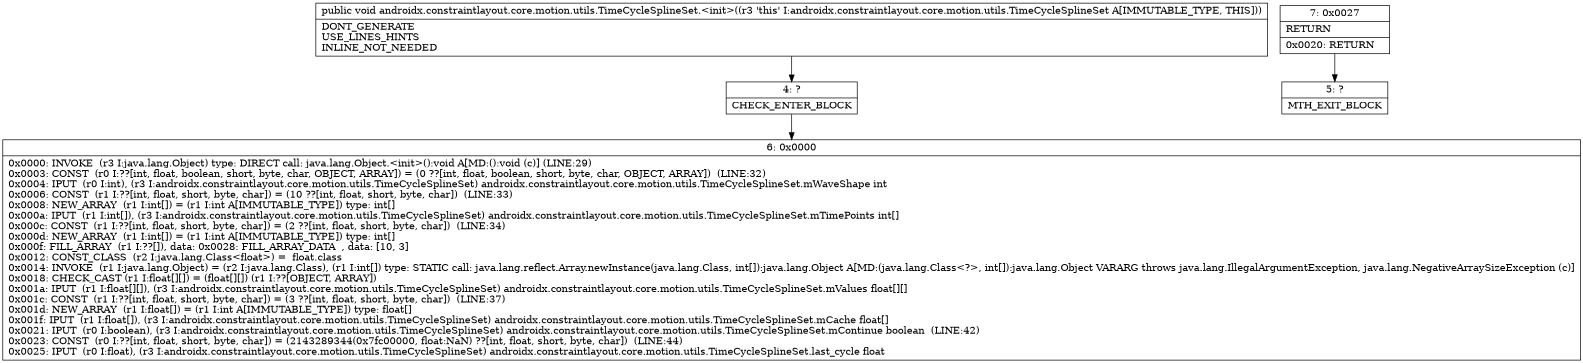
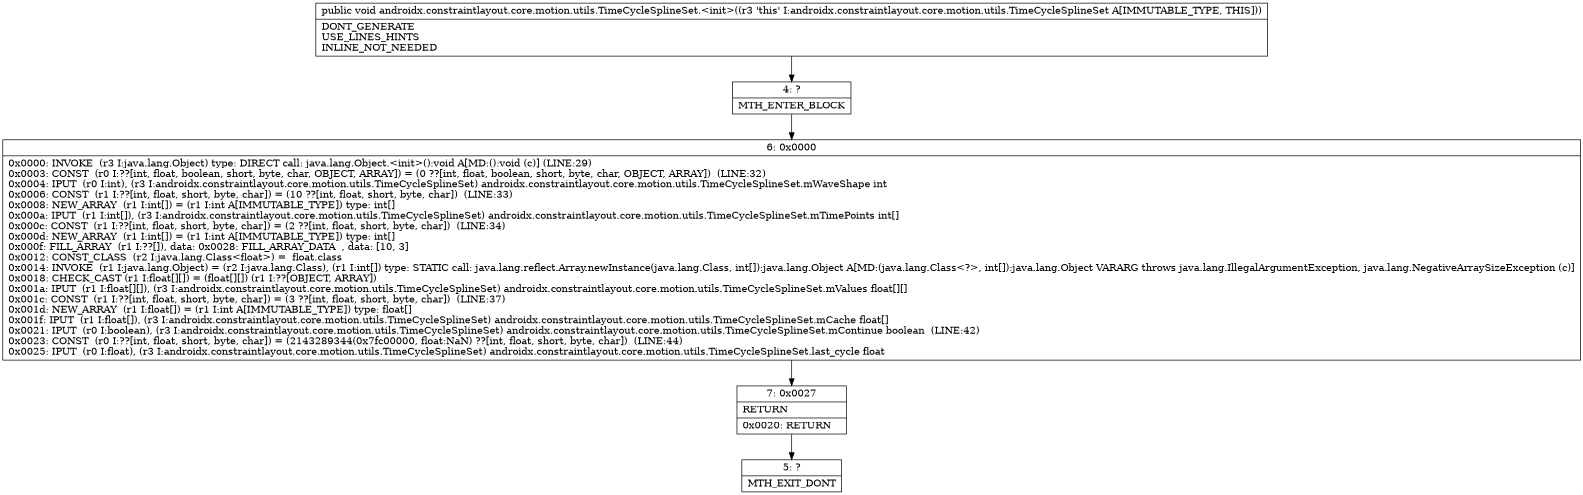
(792, 106) -> (792, 106)
(1335, 106) -> (792, 484)
none -> (792, 369)
